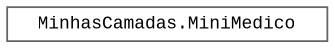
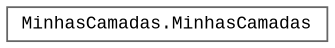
(167, 24) -> (167, 24)
